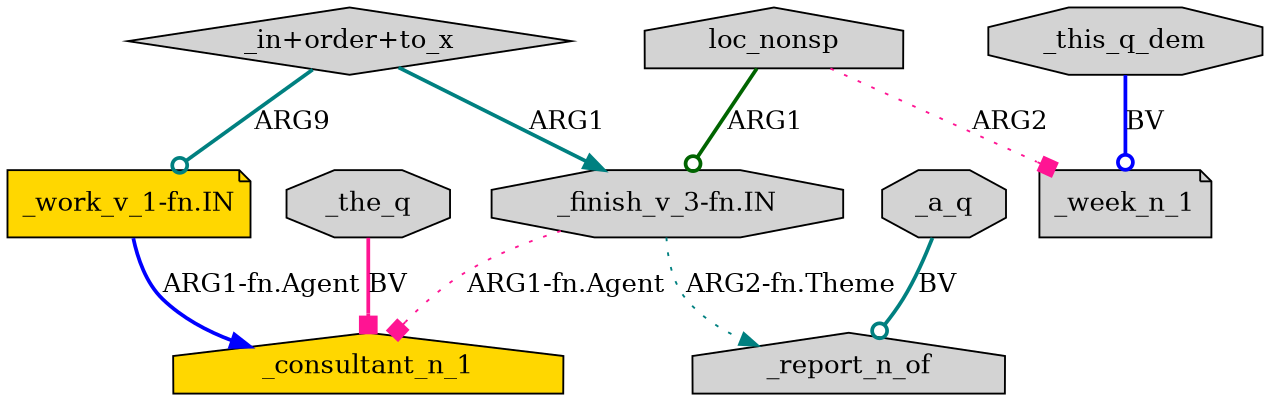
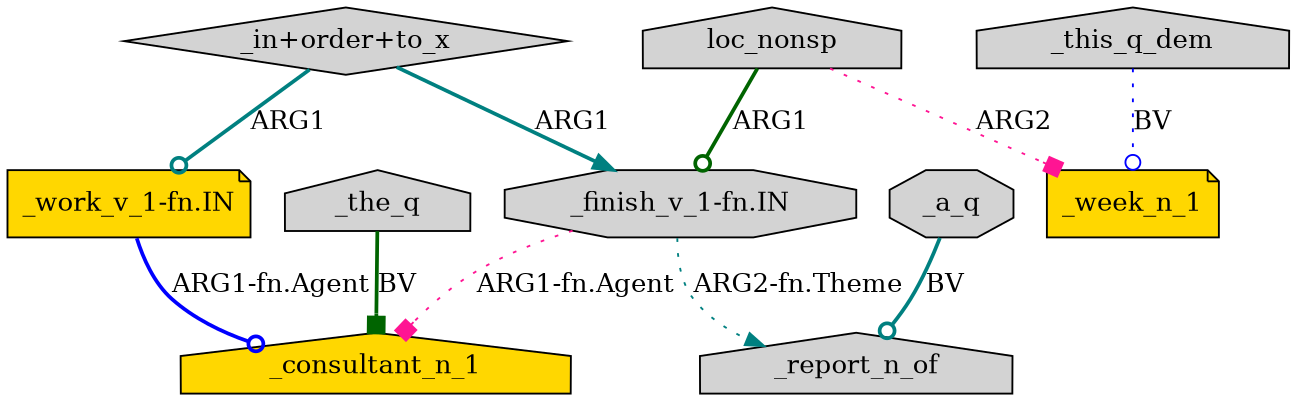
(1125, 41) -> (1133, 41)
(1125, 115) -> (1133, 111)
(293, 122) -> (289, 122)
(368, 204) -> (378, 204)
(667, 204) -> (680, 204)
(1125, 204) -> (1133, 204)
(368, 276) -> (377, 272)
(168, 303) -> (179, 305)
